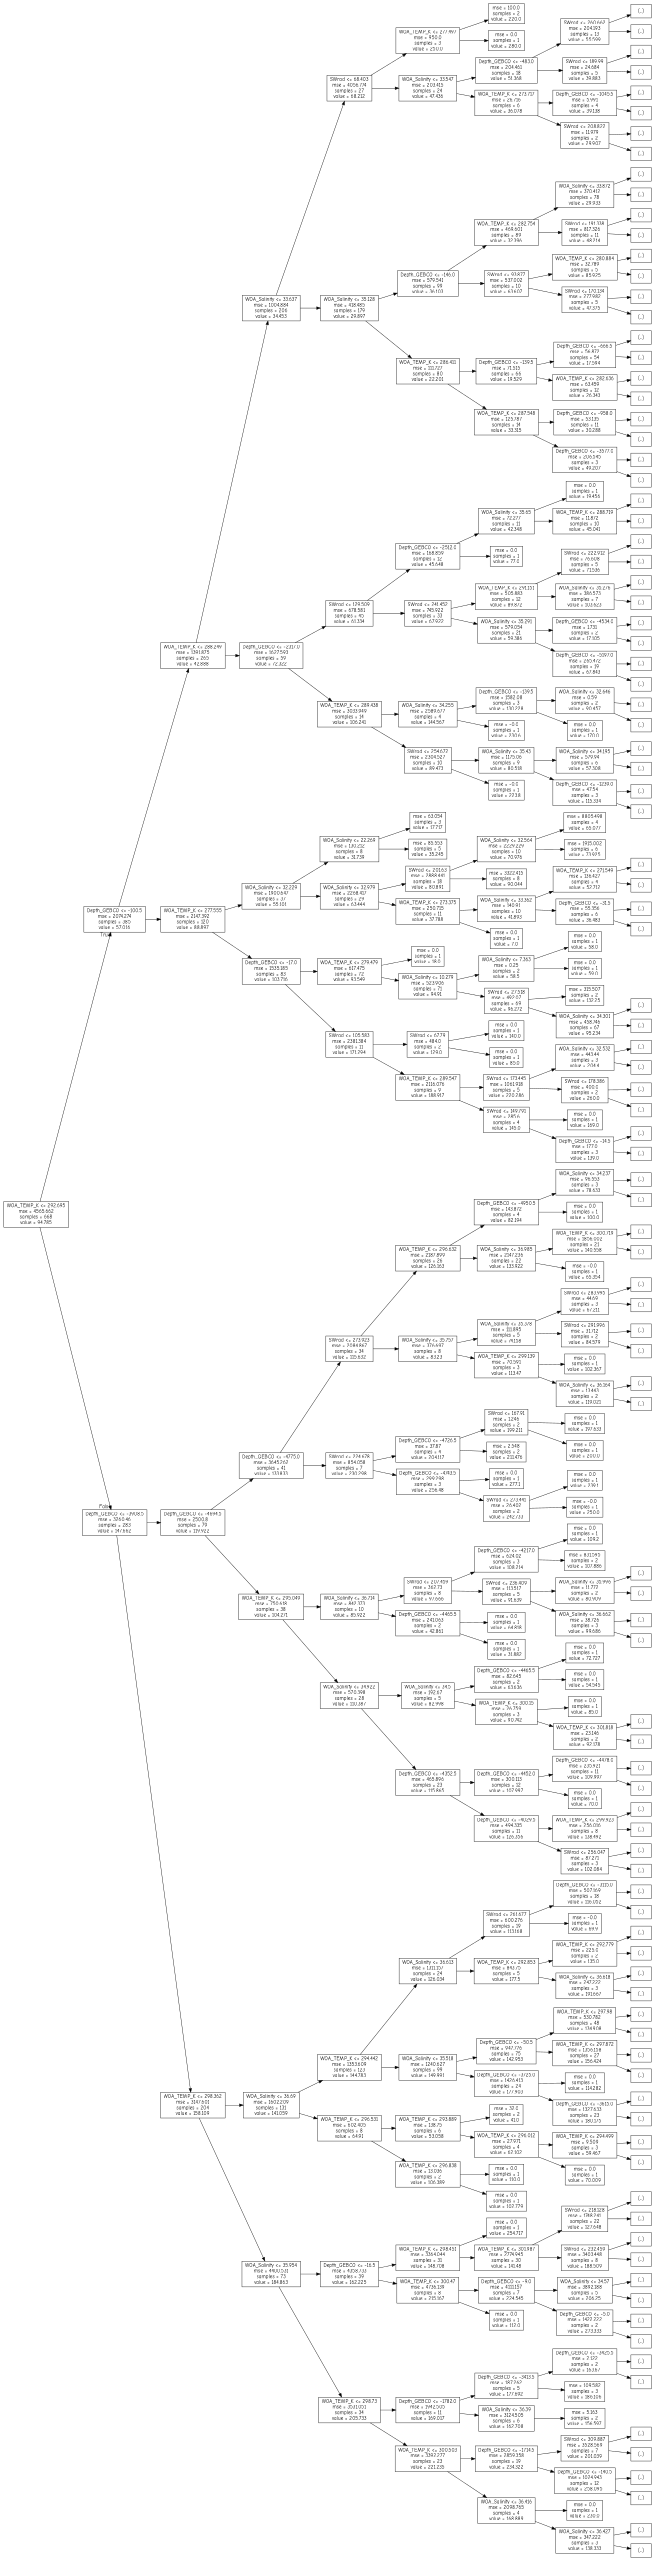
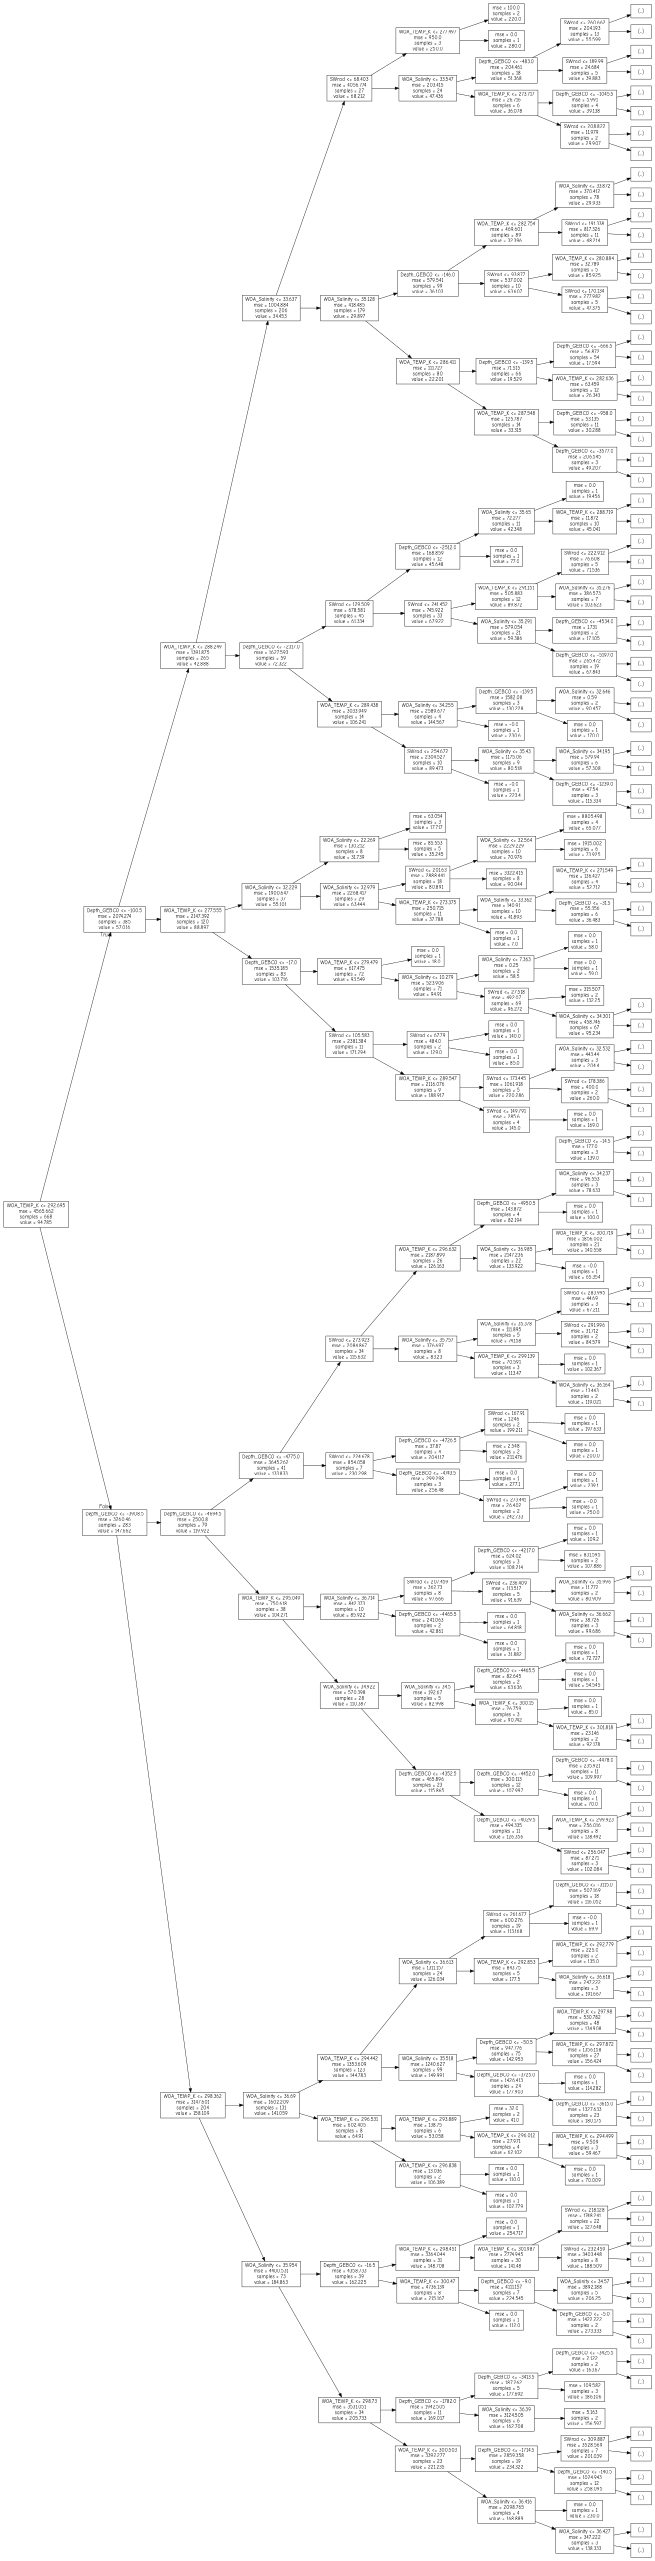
(506, 790) -> (506, 790)
(541, 1133) -> none
